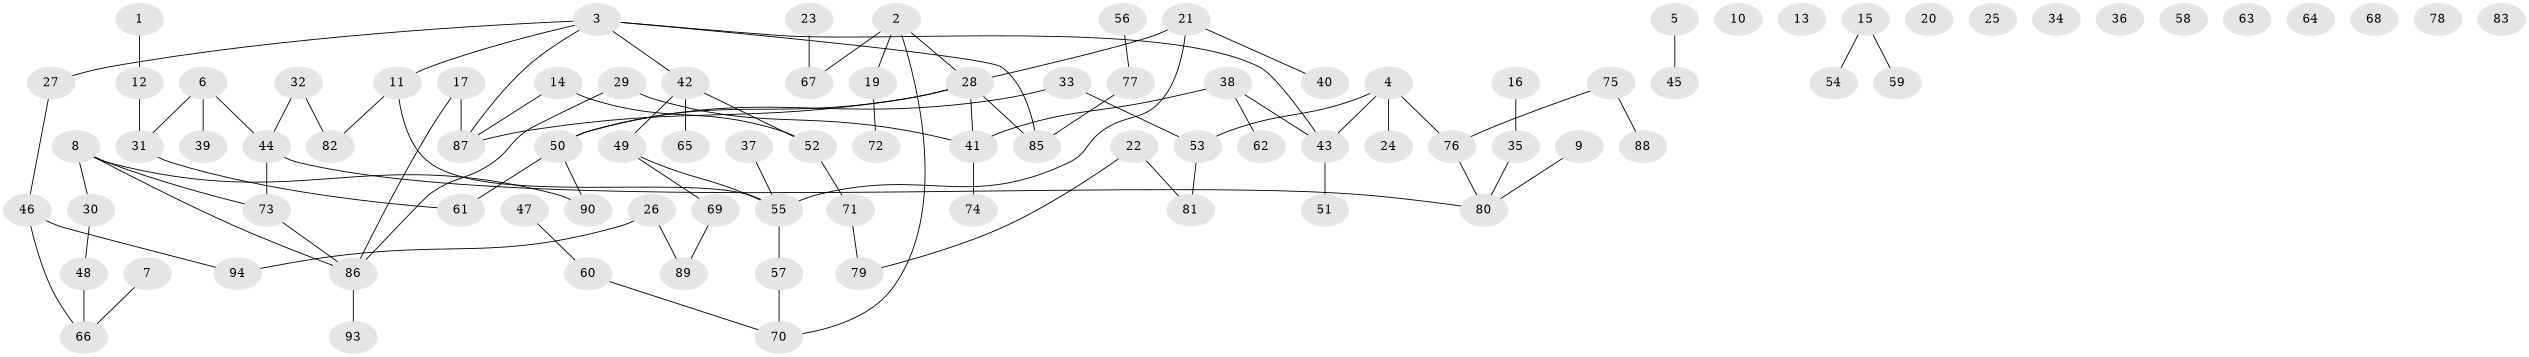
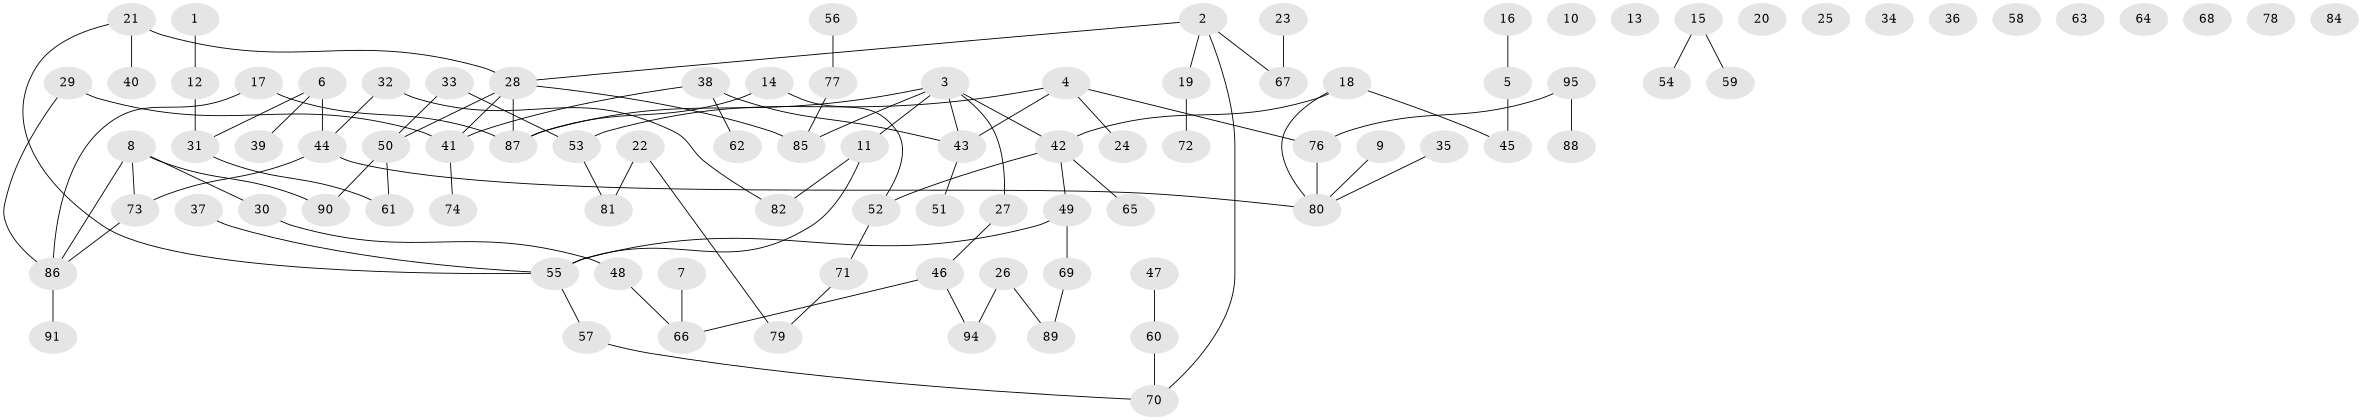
(2502, 19) -> (2335, 19)
none -> (1347, 83)
(1611, 83) -> (1571, 83)
(1516, 112) -> (1508, 51)
(353, 337) -> (53, 337)
